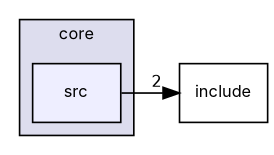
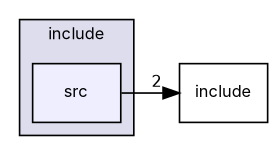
(77, 35) -> (77, 35)
